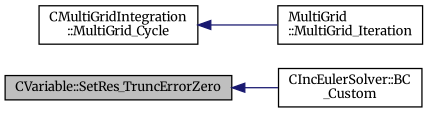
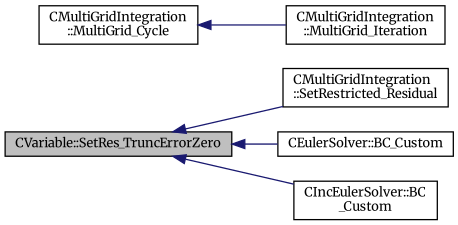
(350, 25) -> (366, 25)
none -> (366, 88)
none -> (366, 144)
